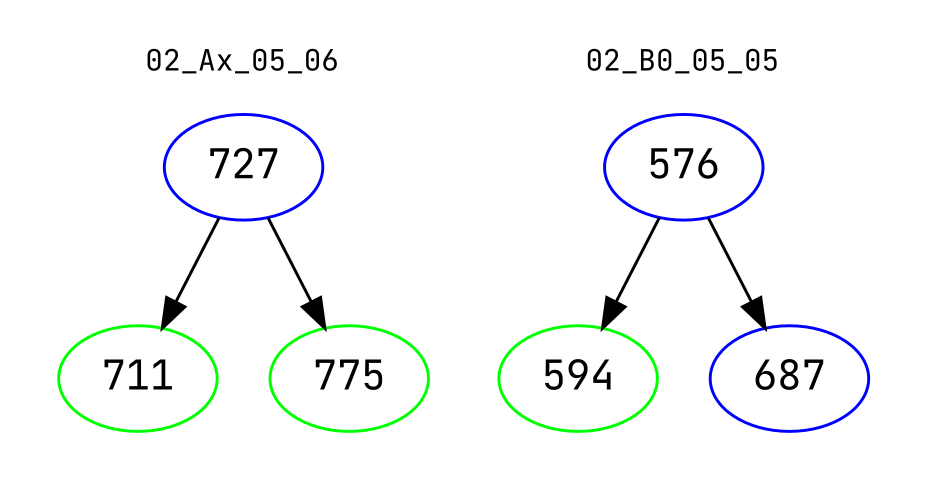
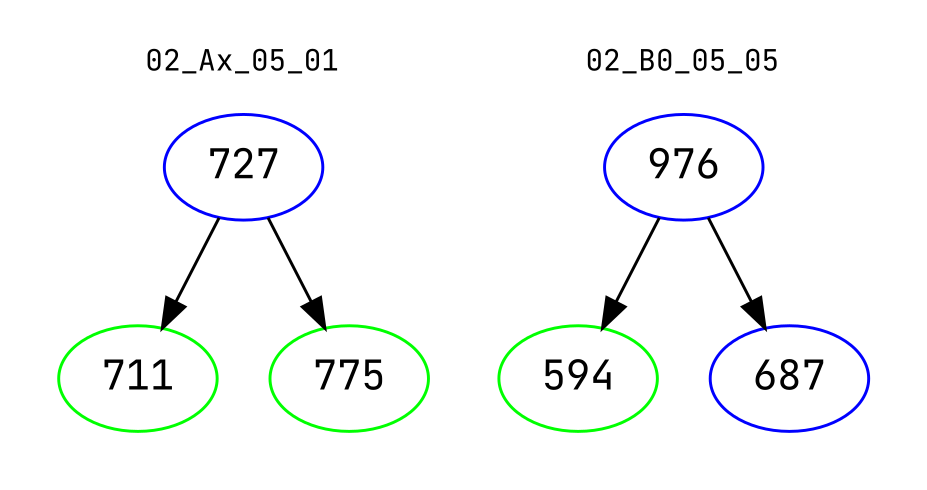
(244, 63) -> (244, 63)
(684, 167) -> (684, 167)
